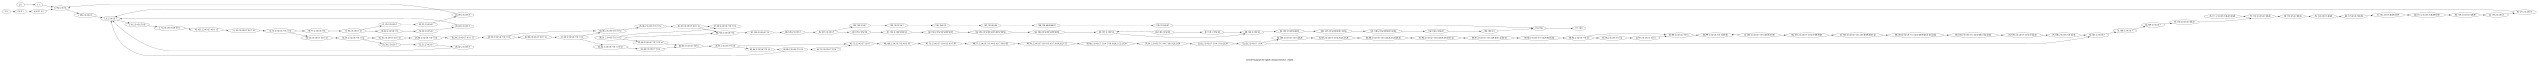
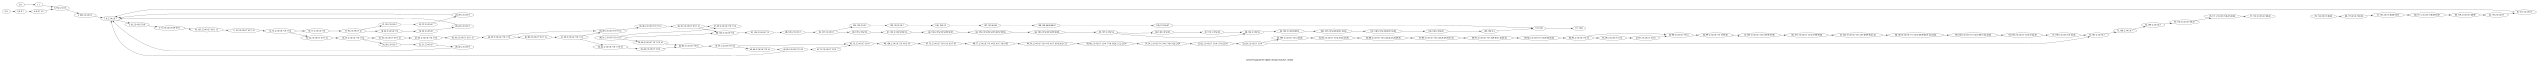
(263, 4) -> (286, 14)
(2293, 16) -> none
(2225, 21) -> (2202, 19)
(1135, 31) -> (1134, 33)
(1736, 34) -> (1735, 36)
